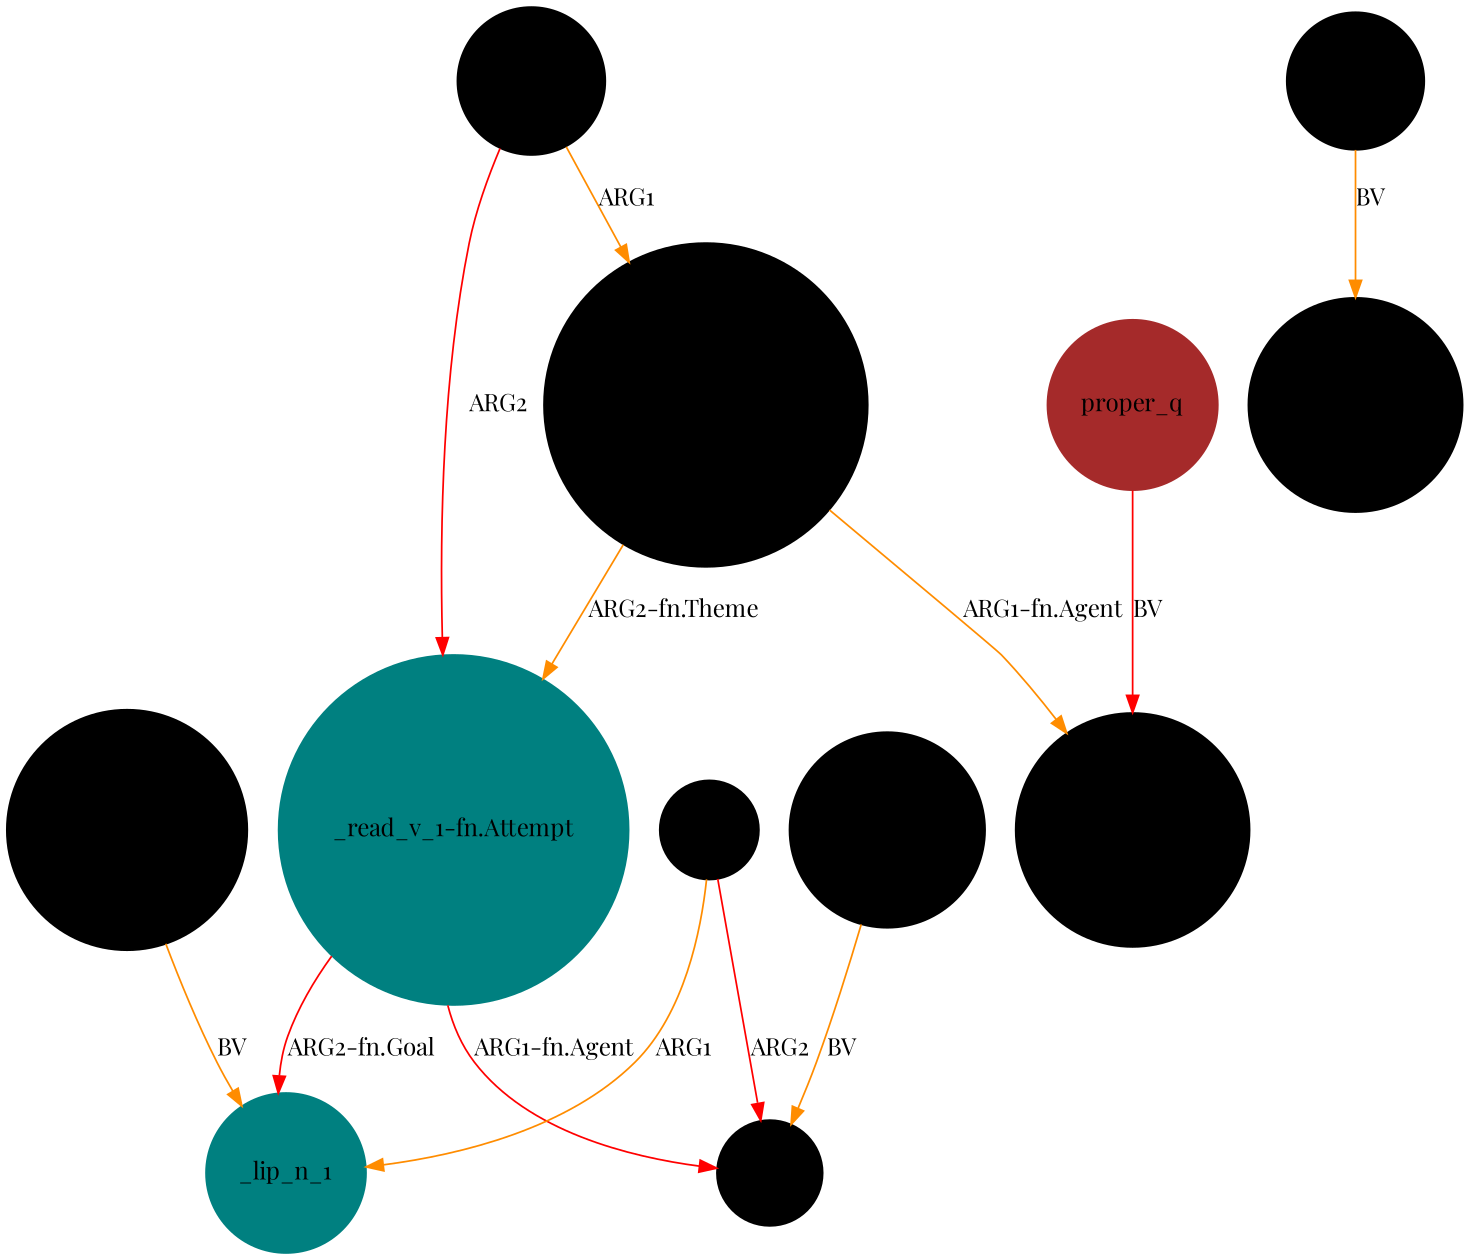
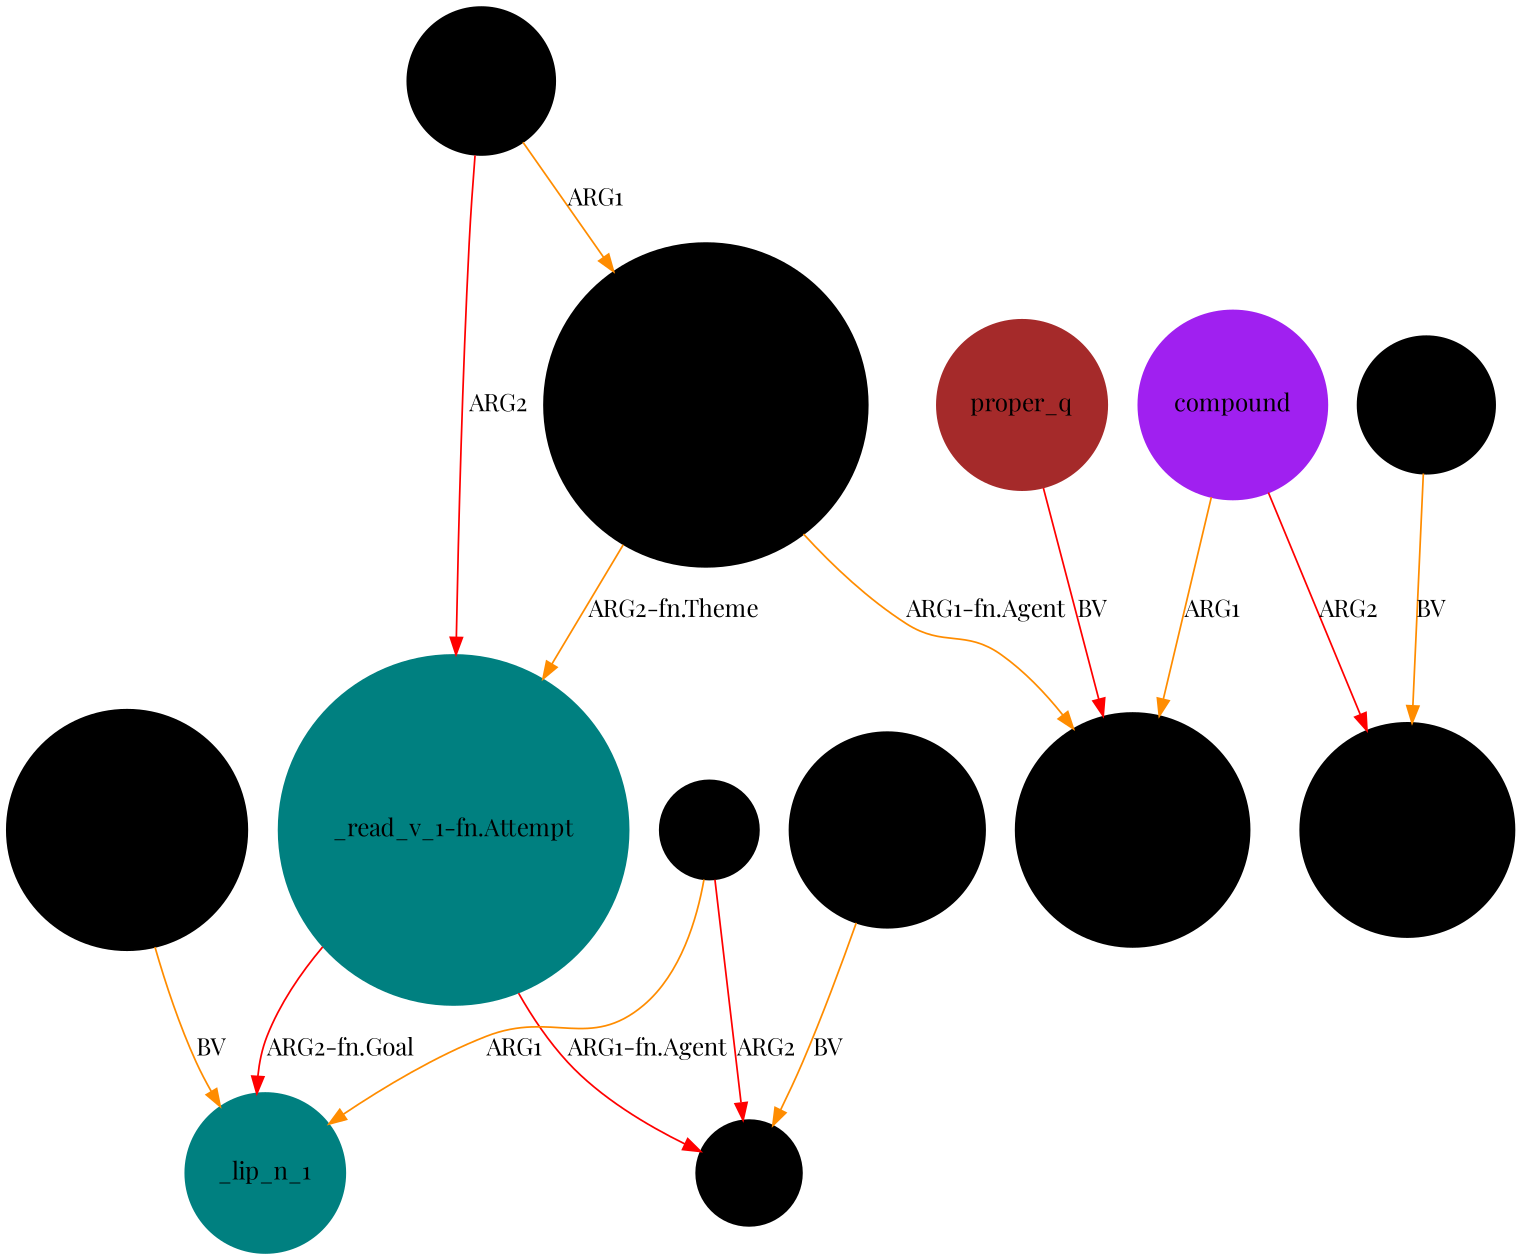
none -> (1233, 405)
